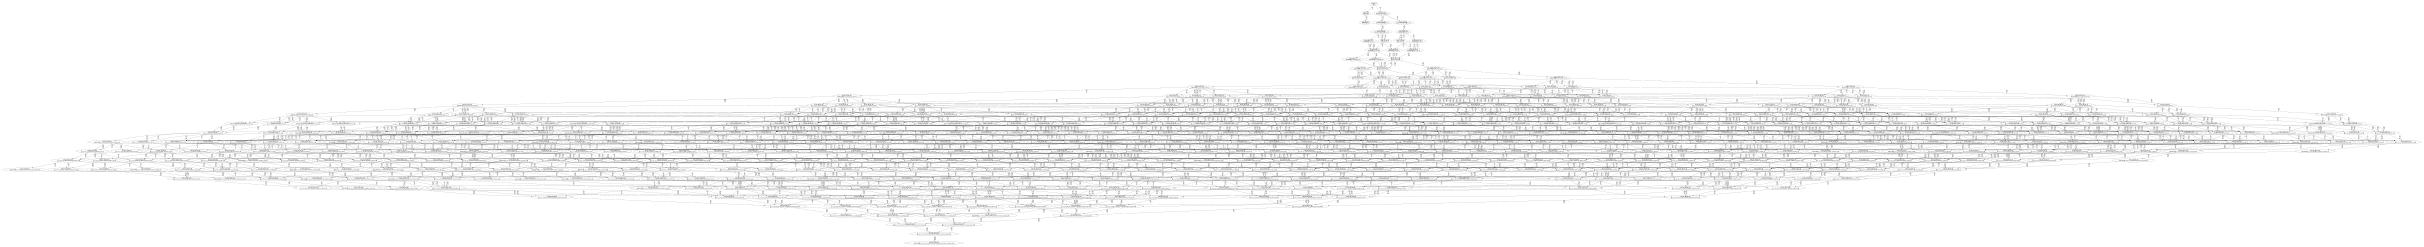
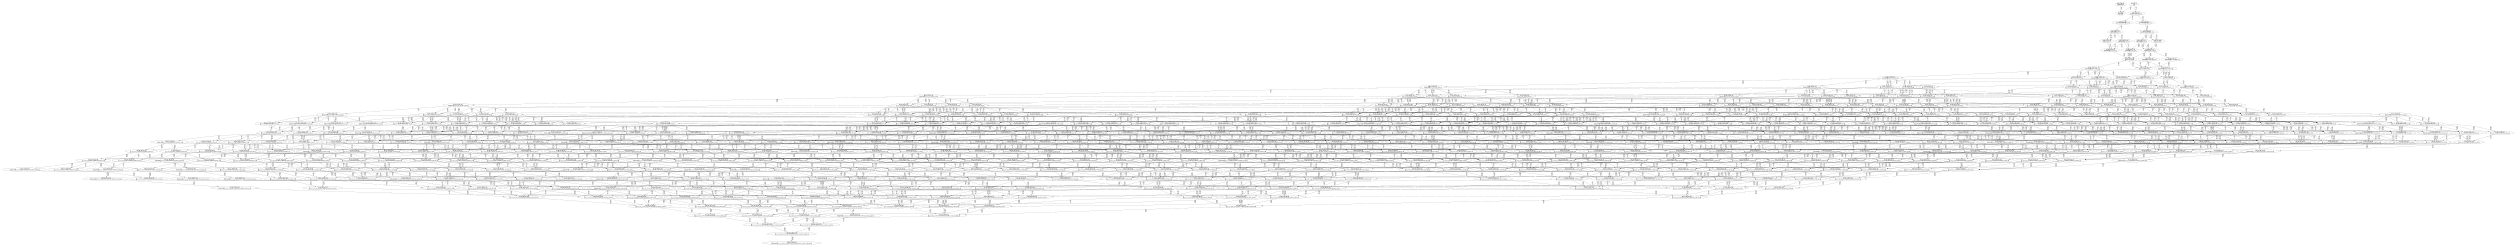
(1366, 18) -> (2121, 9)
